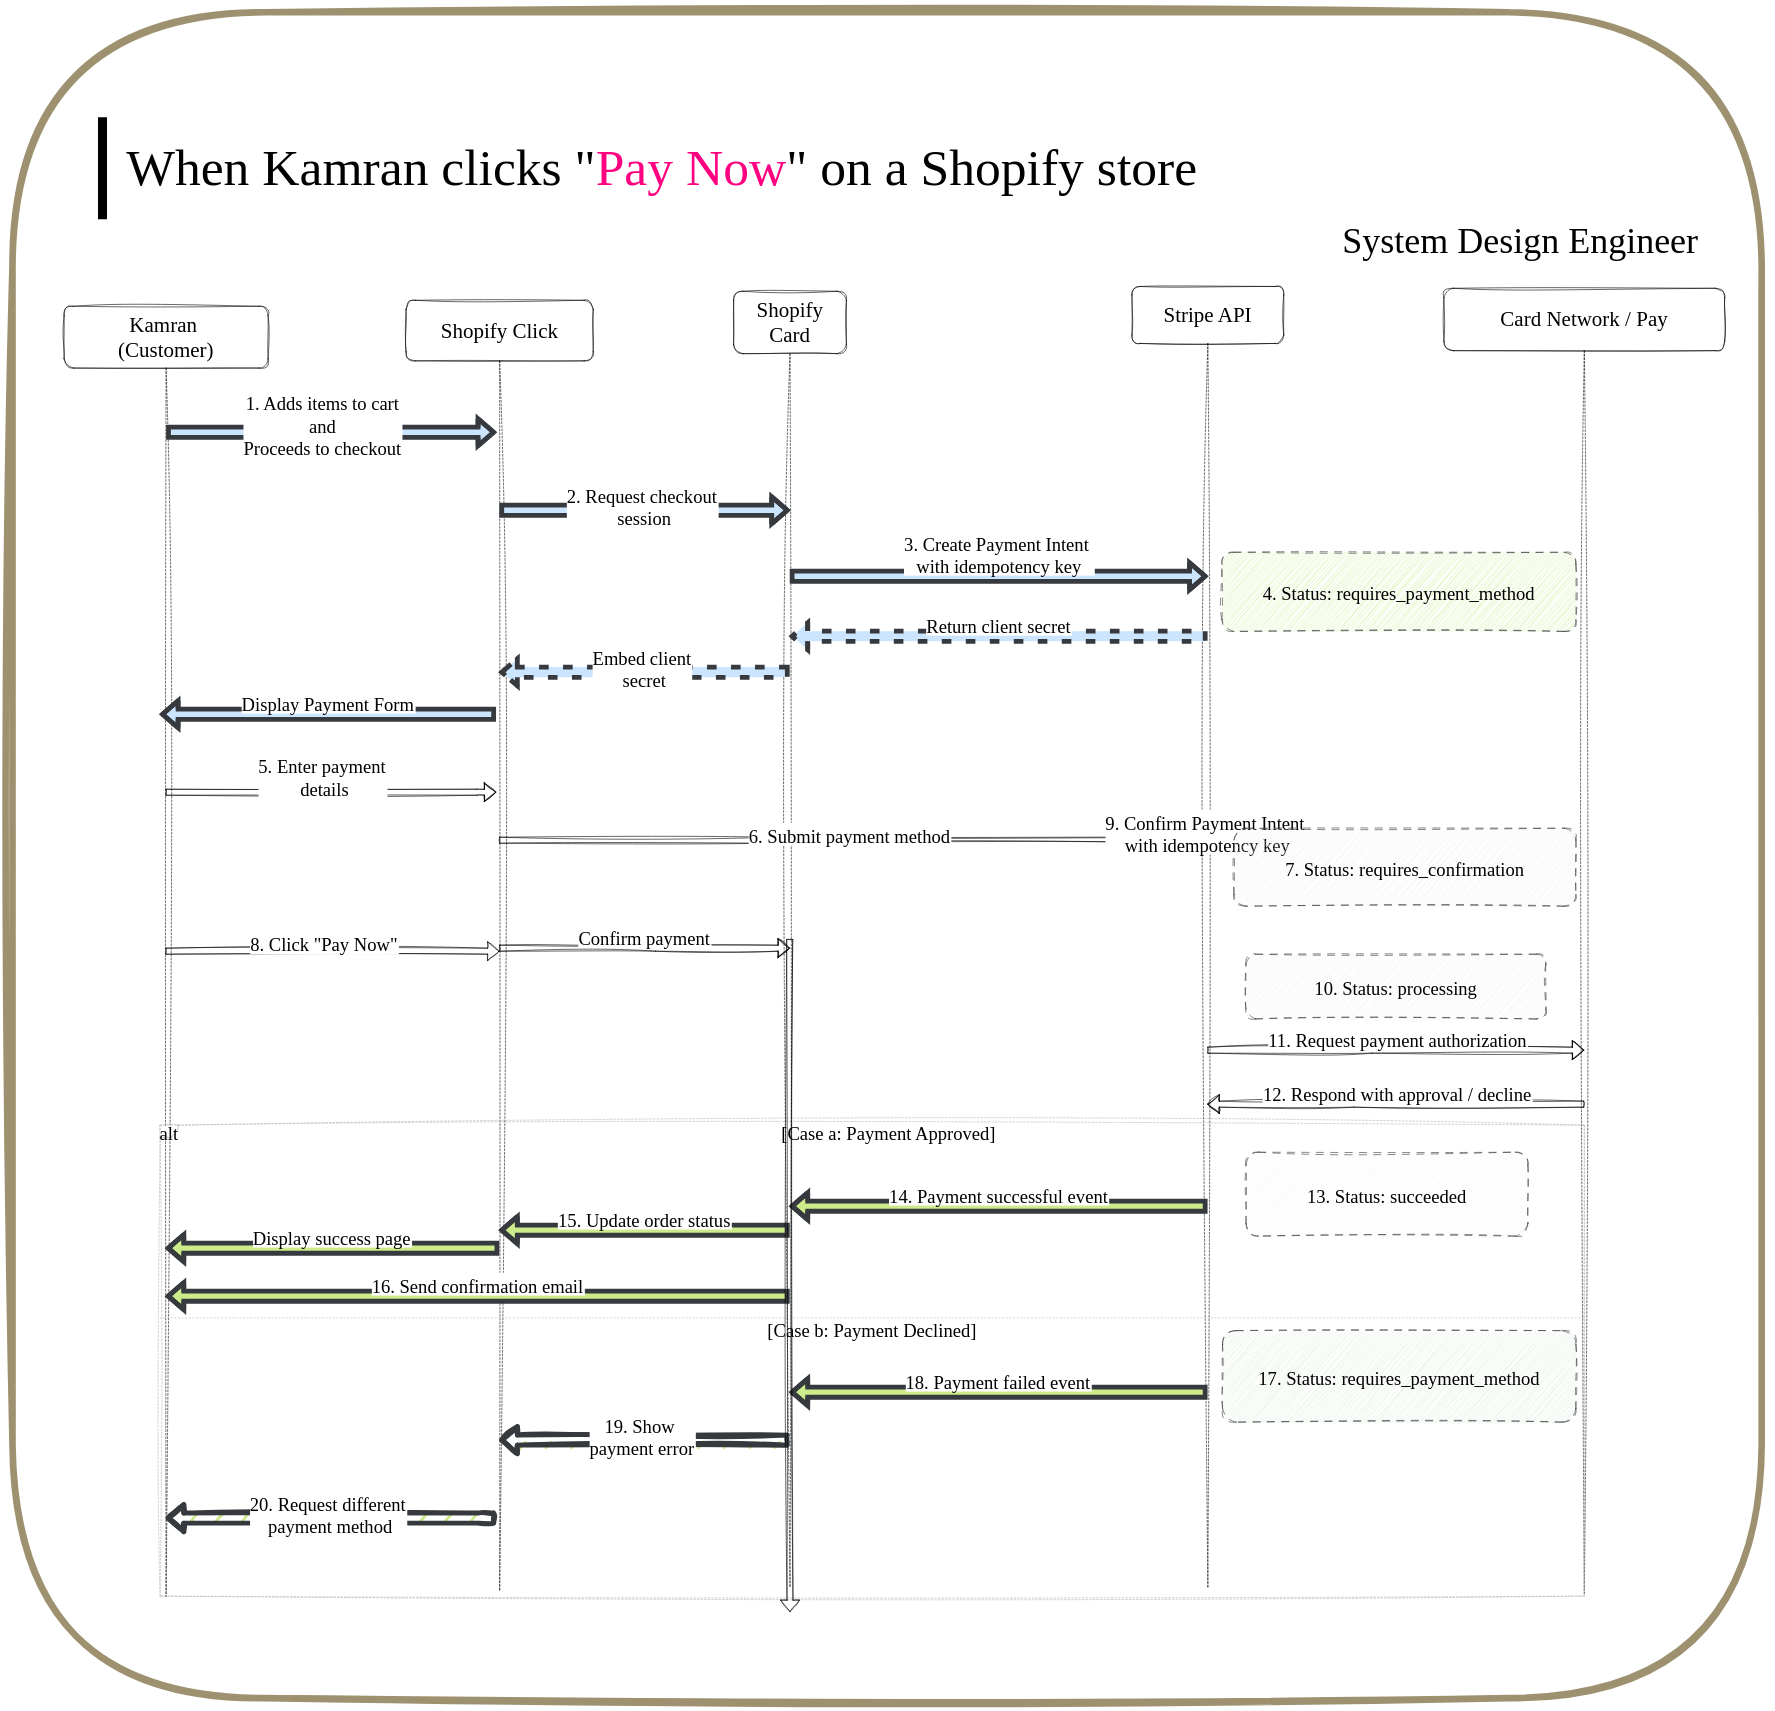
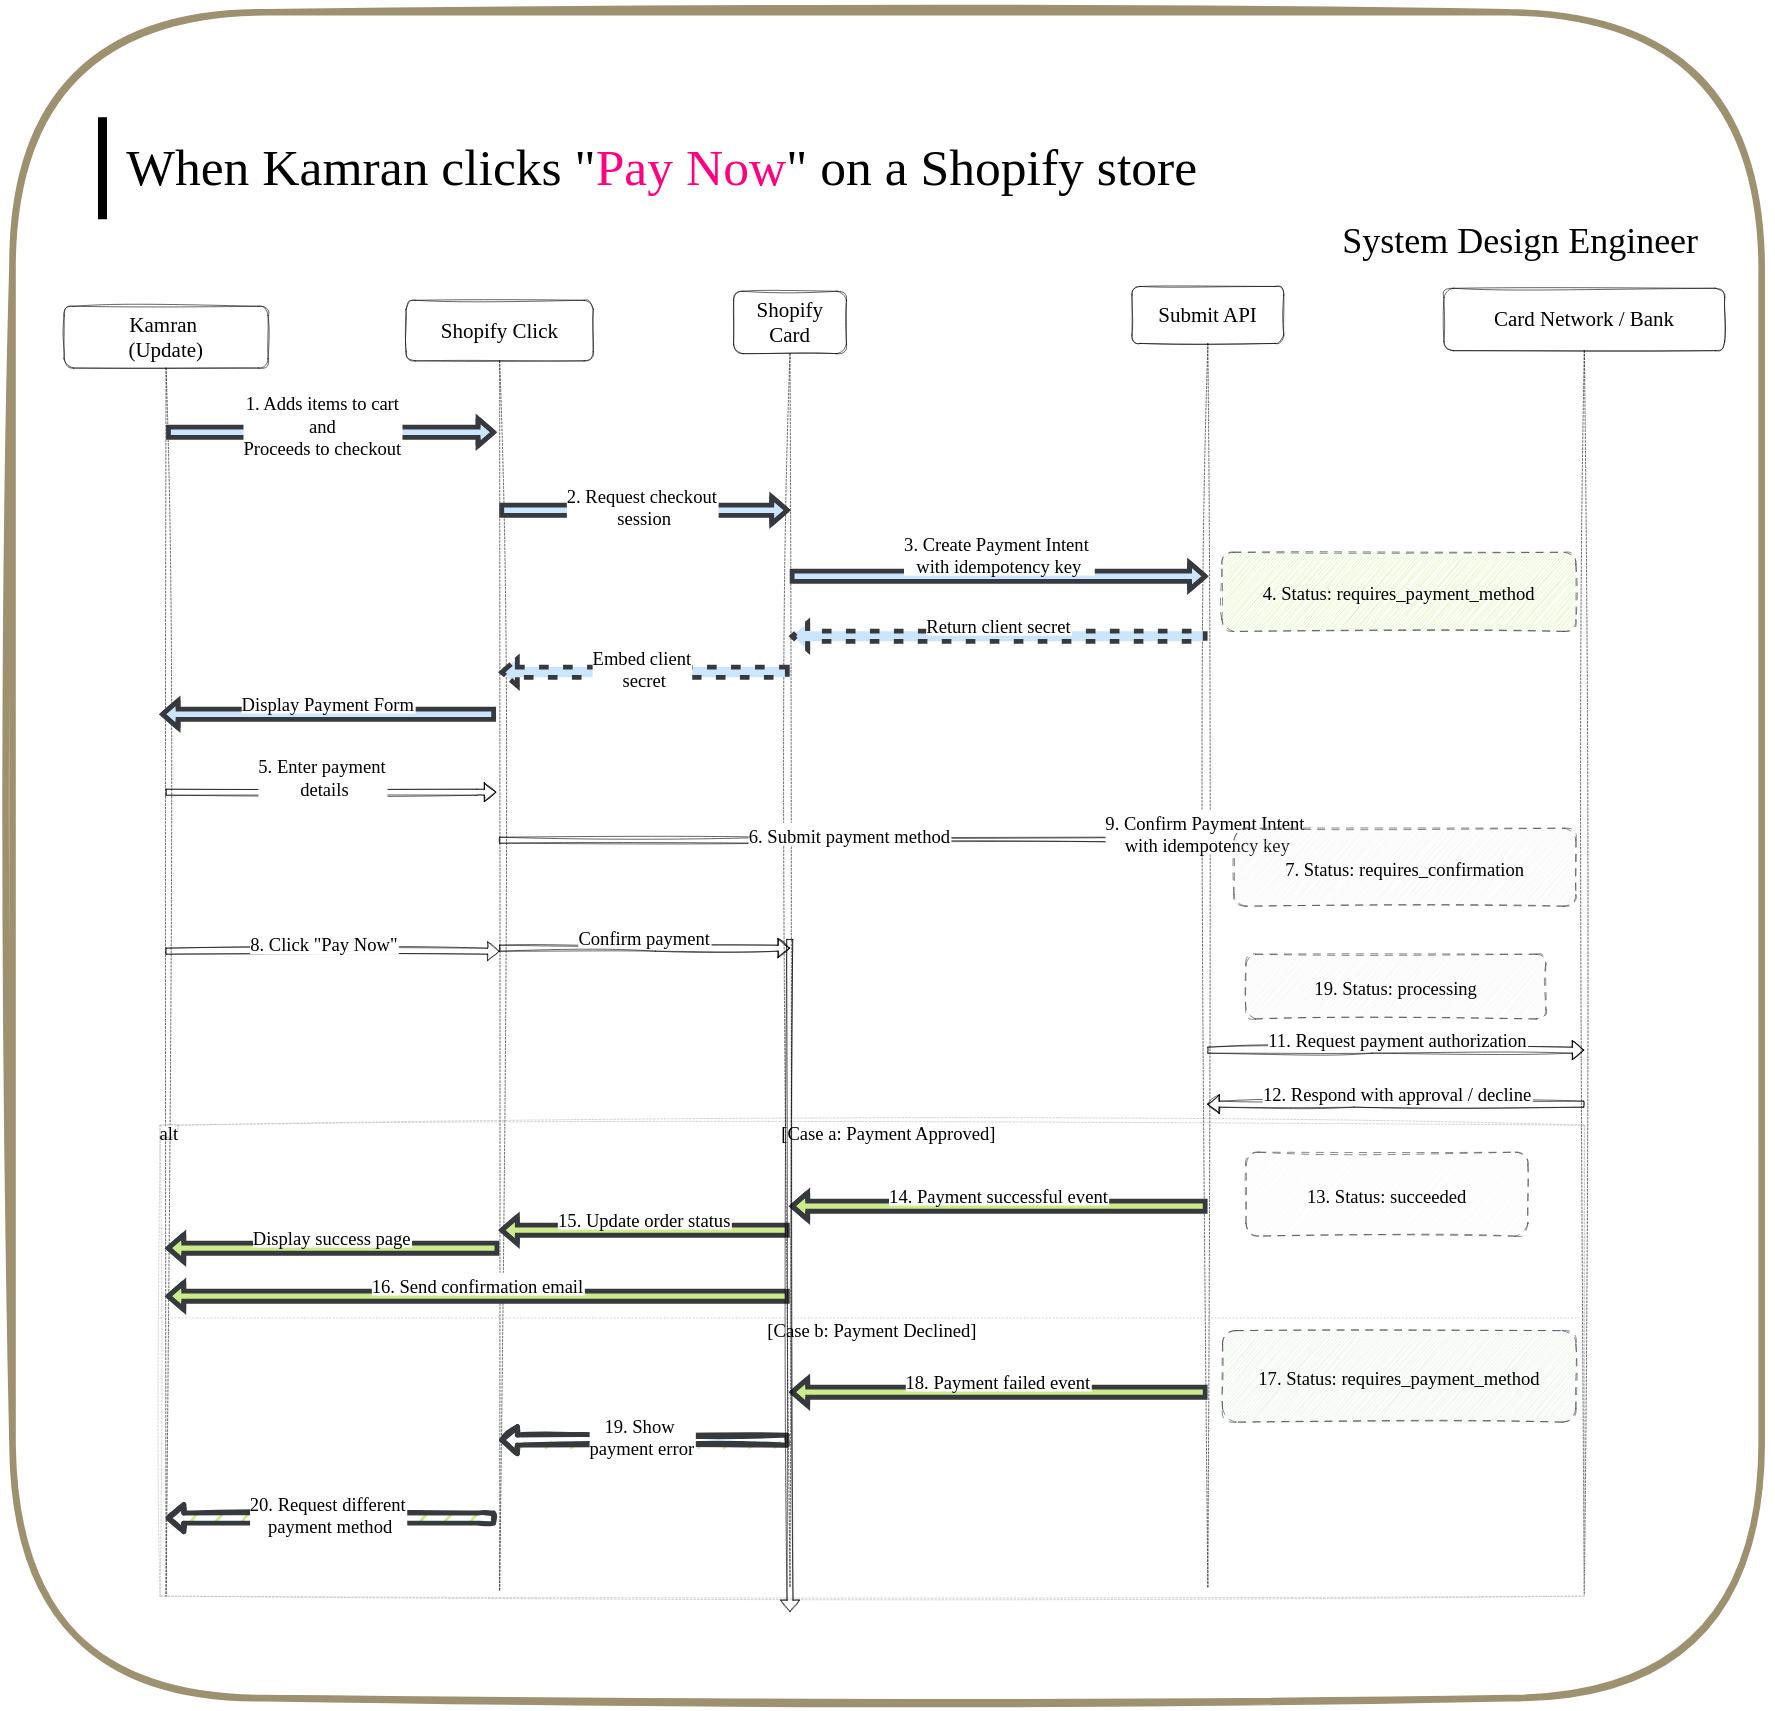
(1208, 315) -> (1208, 315)
(1584, 320) -> (1584, 320)
(166, 338) -> (166, 338)
(1396, 989) -> (1396, 989)
